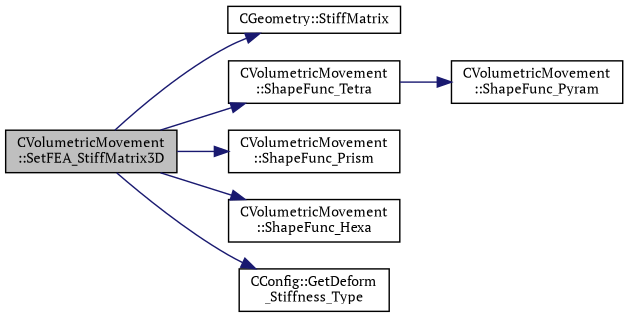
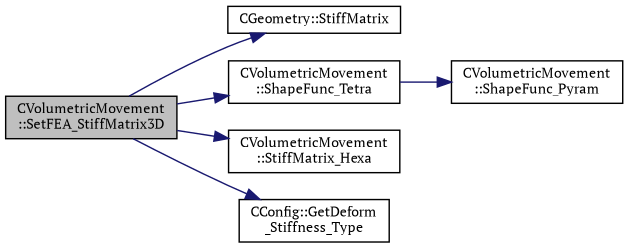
(314, 151) -> none
(314, 221) -> (314, 151)
